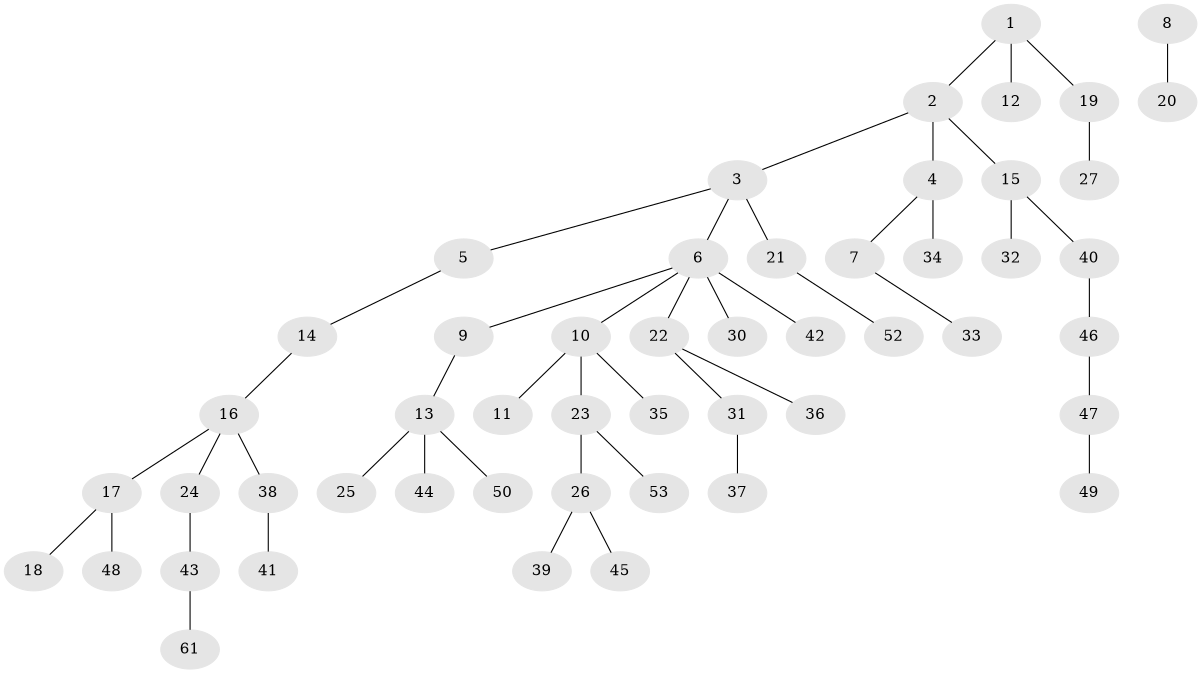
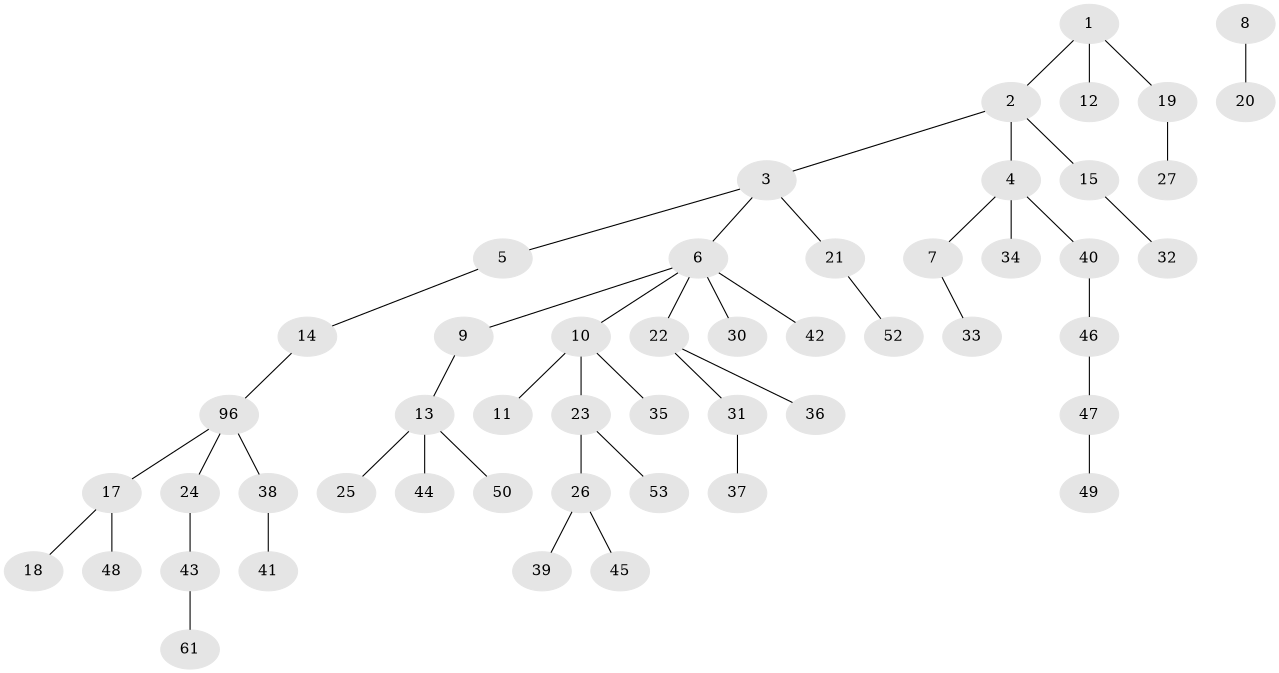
(1050, 219) -> (1050, 219)
(229, 415) -> (229, 415)
